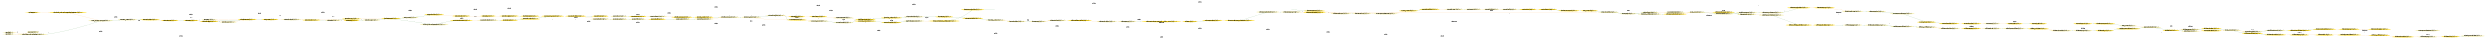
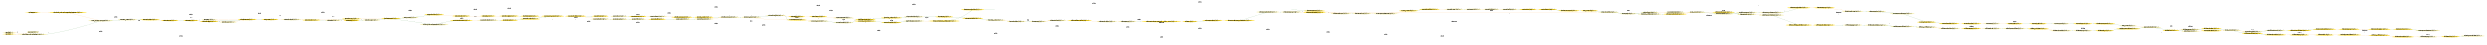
none -> (2061, 24)
none -> (2403, 29)
(9, 34) -> (9, 34)
